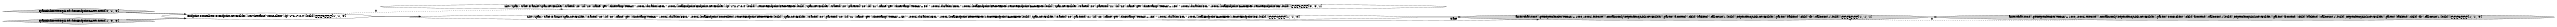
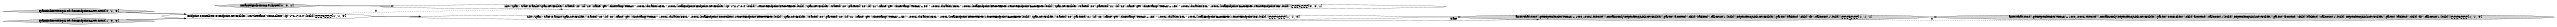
none -> (267, 6)
